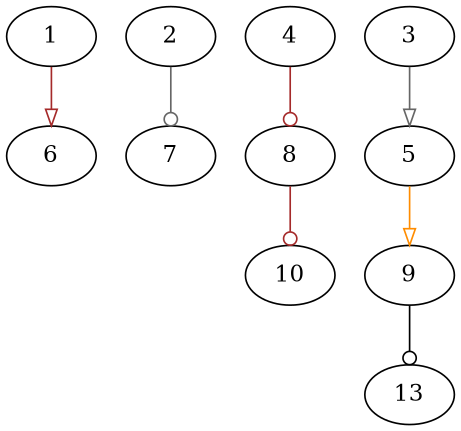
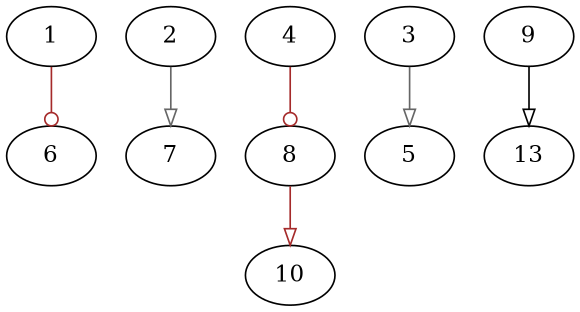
(51, 88) -> (51, 90)
(171, 90) -> (171, 88)
(410, 207) -> none
(290, 209) -> (290, 207)
(410, 328) -> (529, 88)
